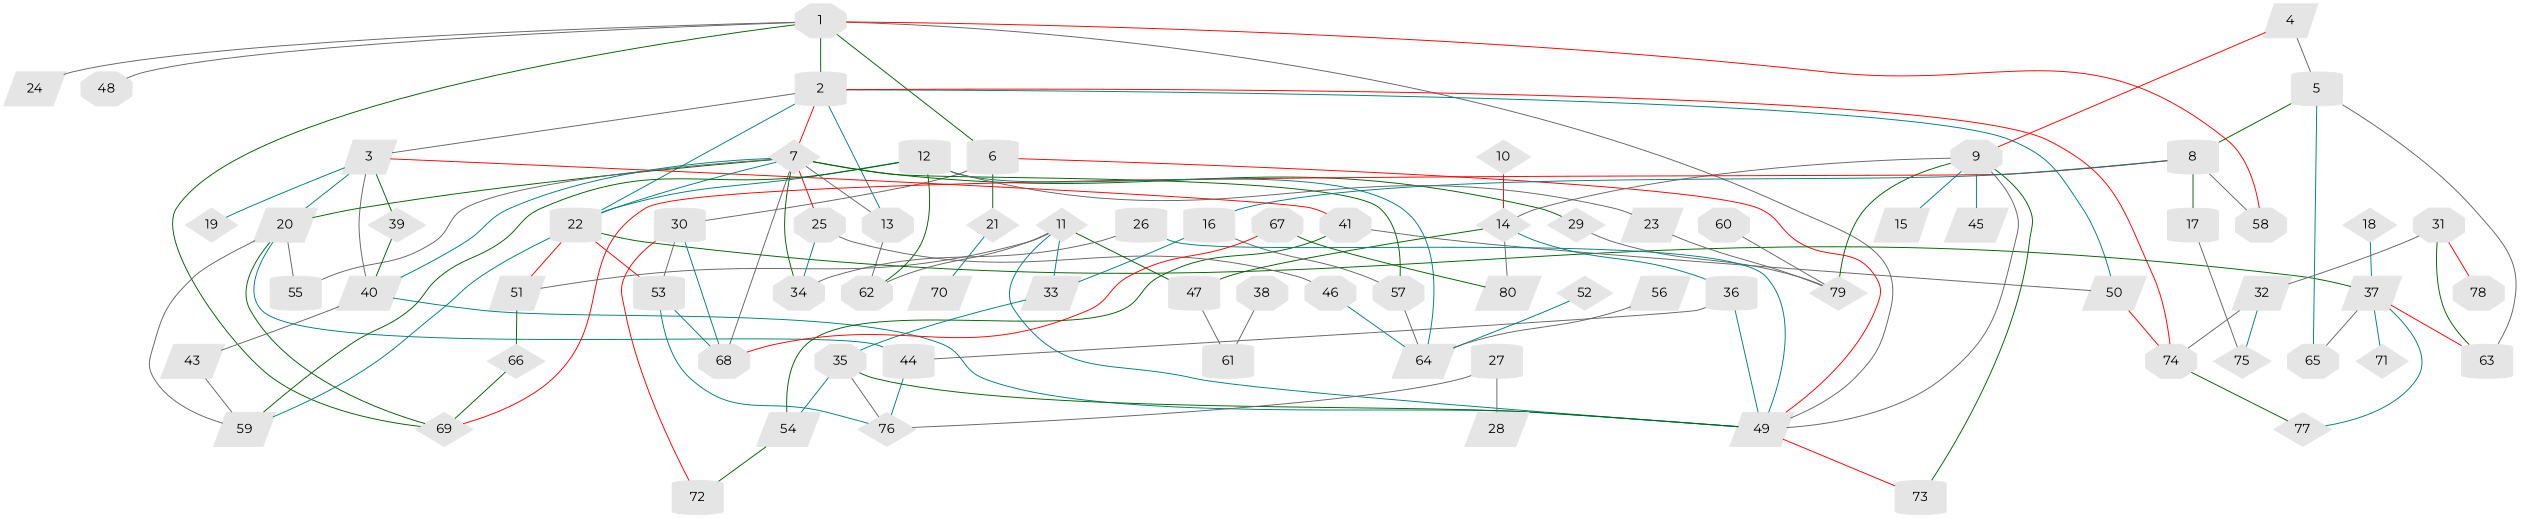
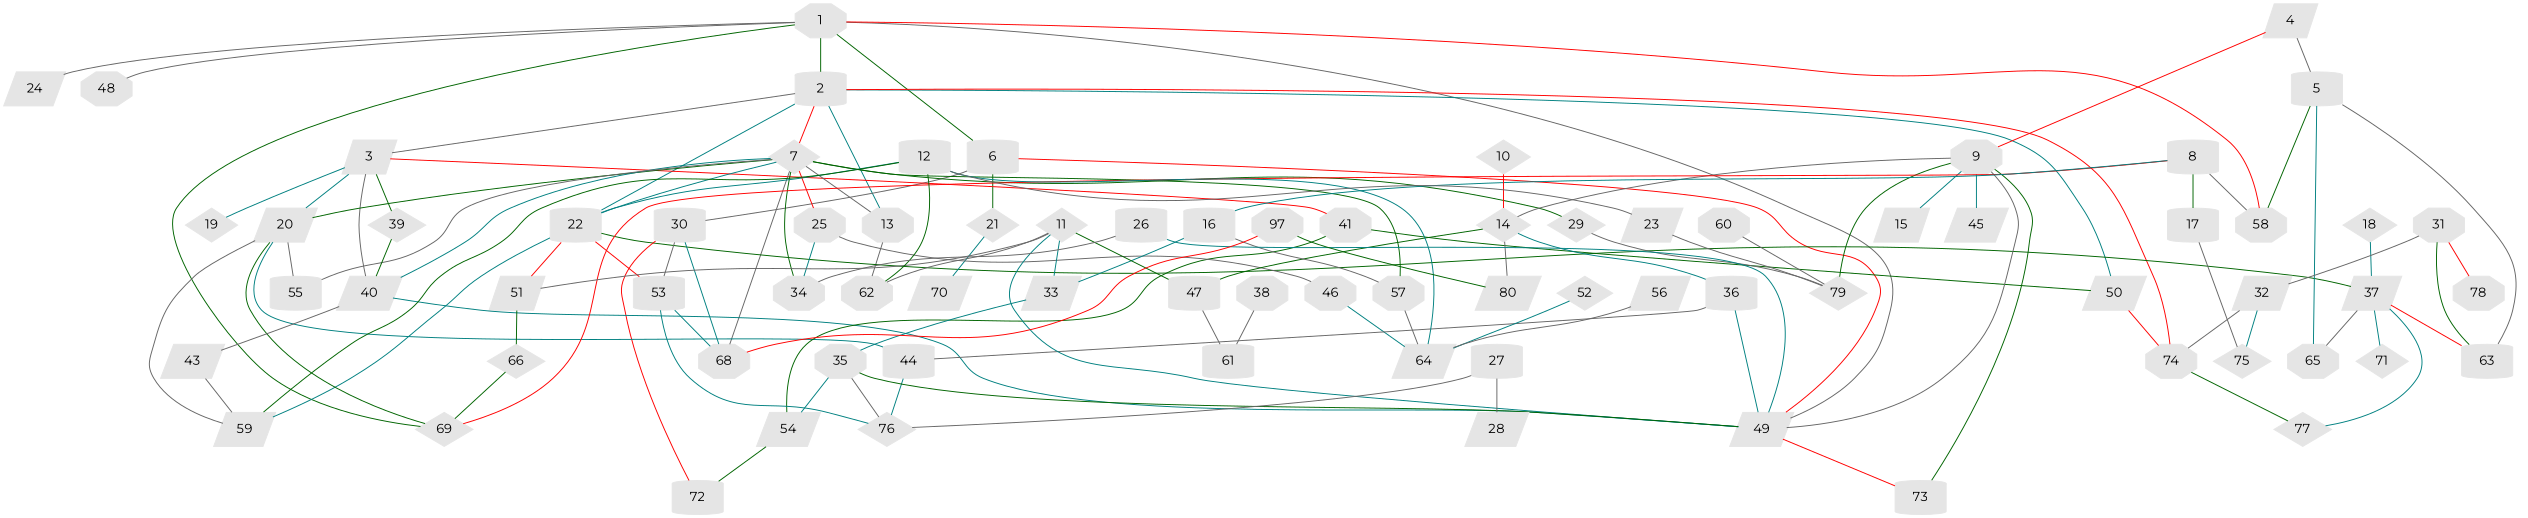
(2255, 123) -> (2289, 157)
(1277, 225) -> (1277, 225)
(1821, 271) -> (1821, 271)
